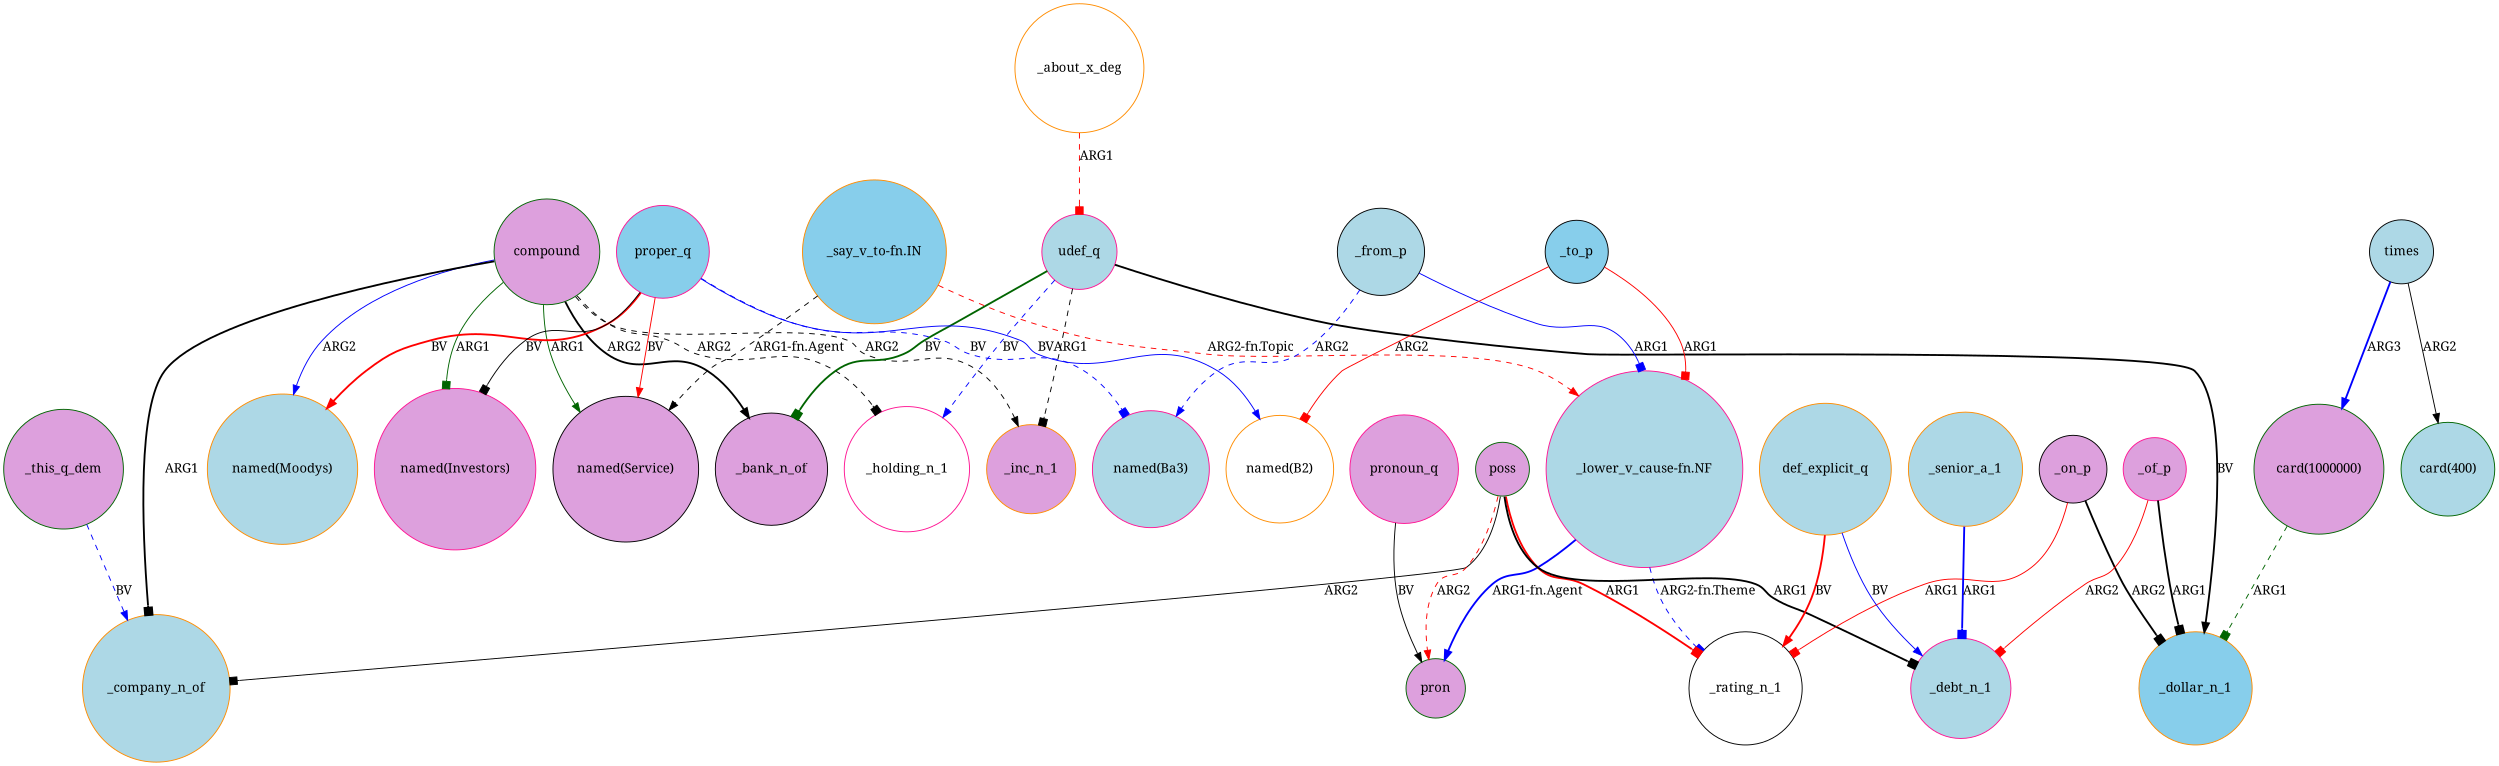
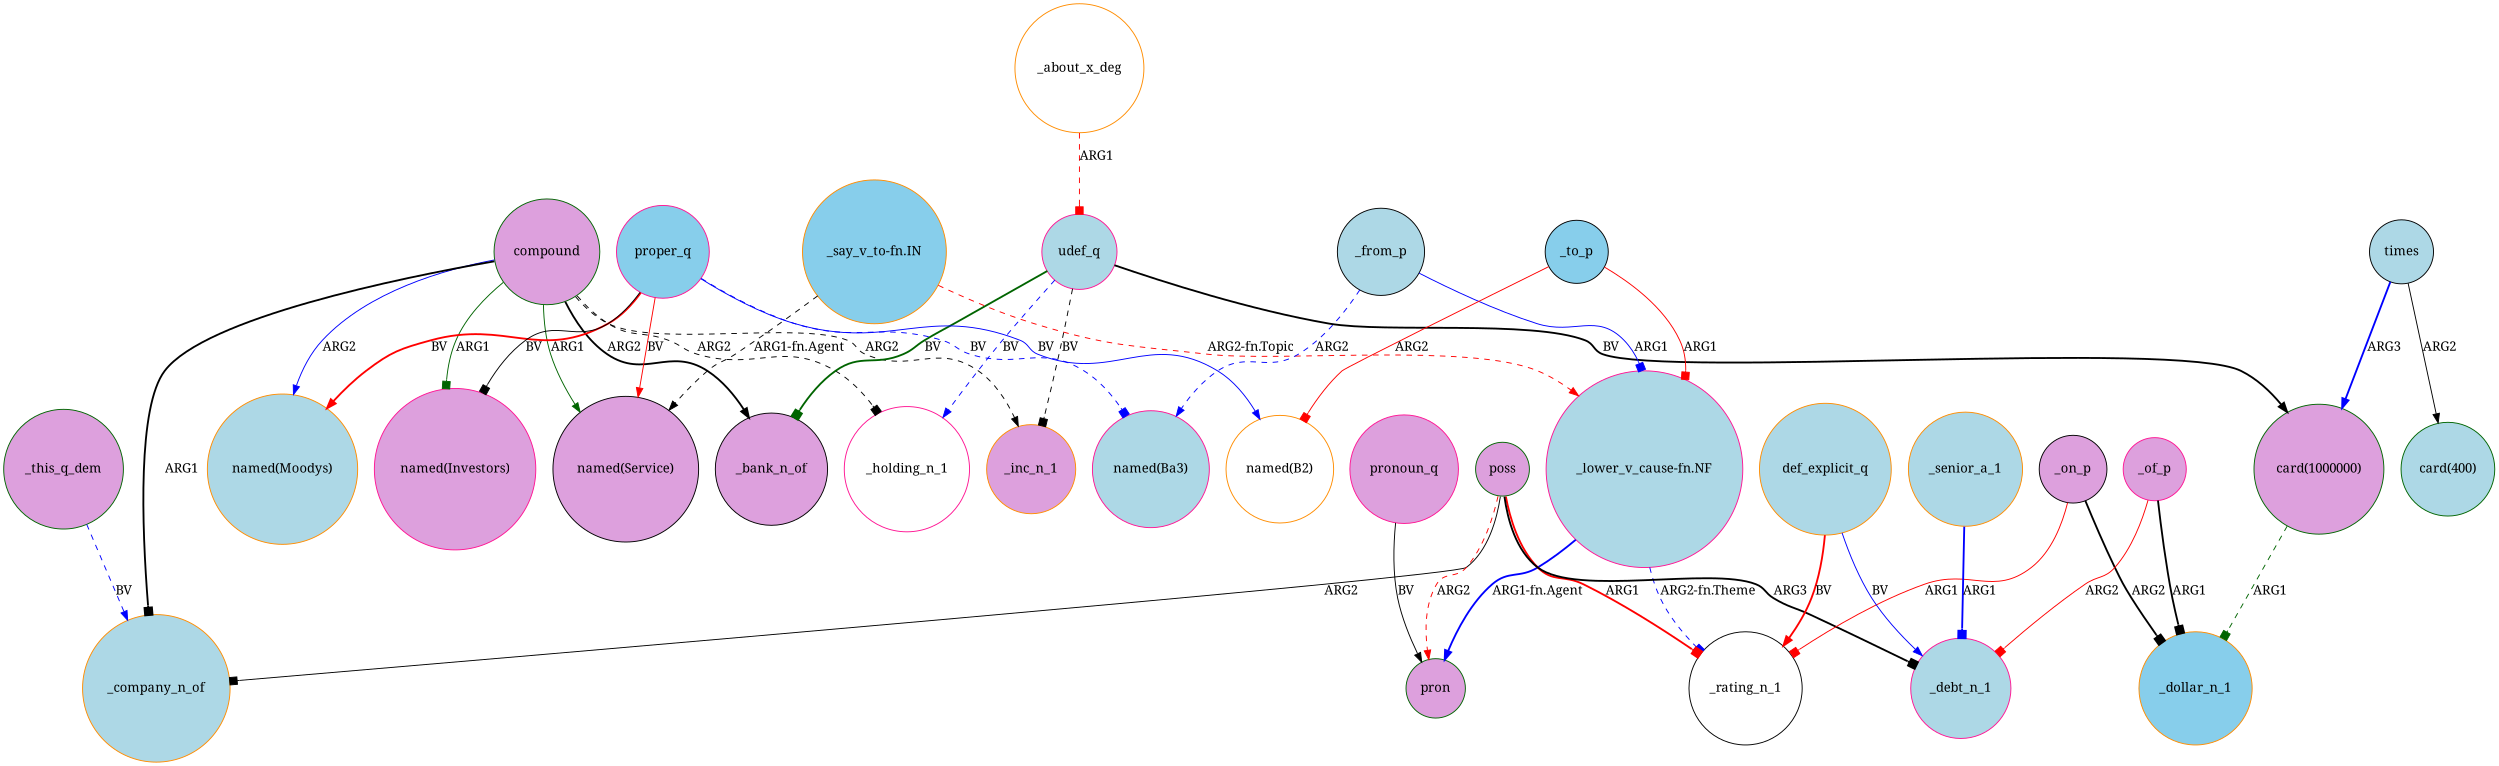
(1071, 347) -> (1071, 347)
(1779, 354) -> (1697, 362)
(1791, 591) -> (1791, 591)
